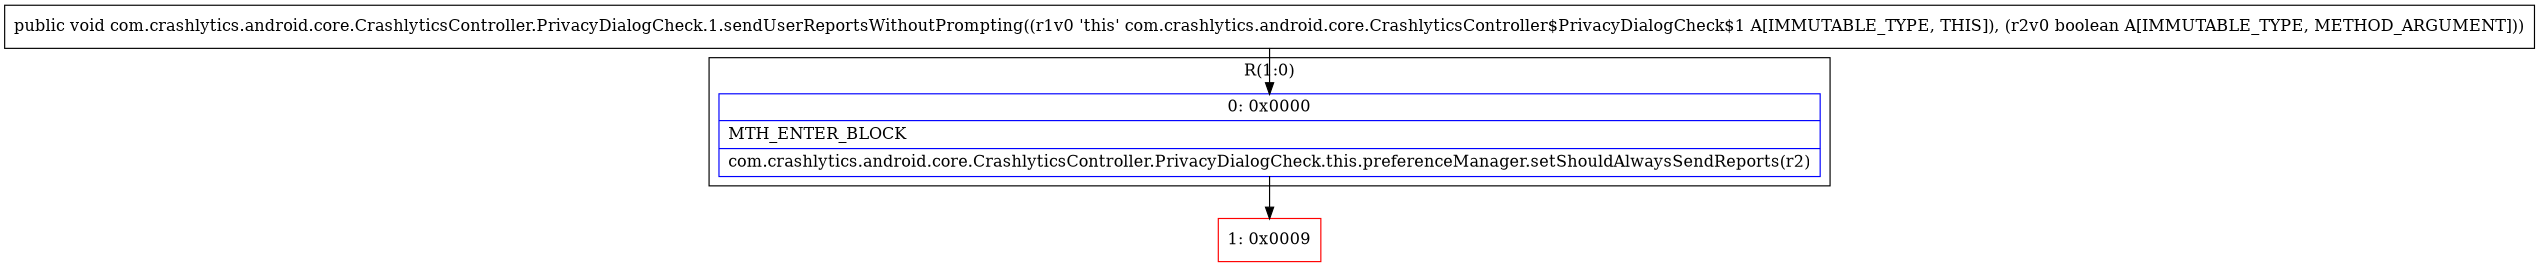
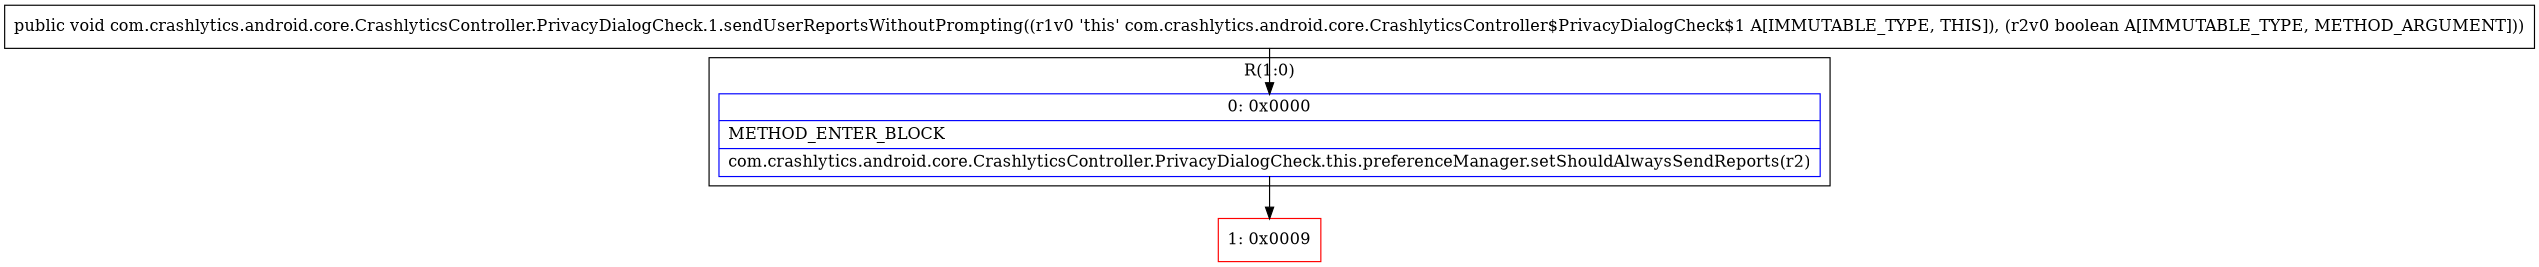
(818, 134) -> (837, 134)
